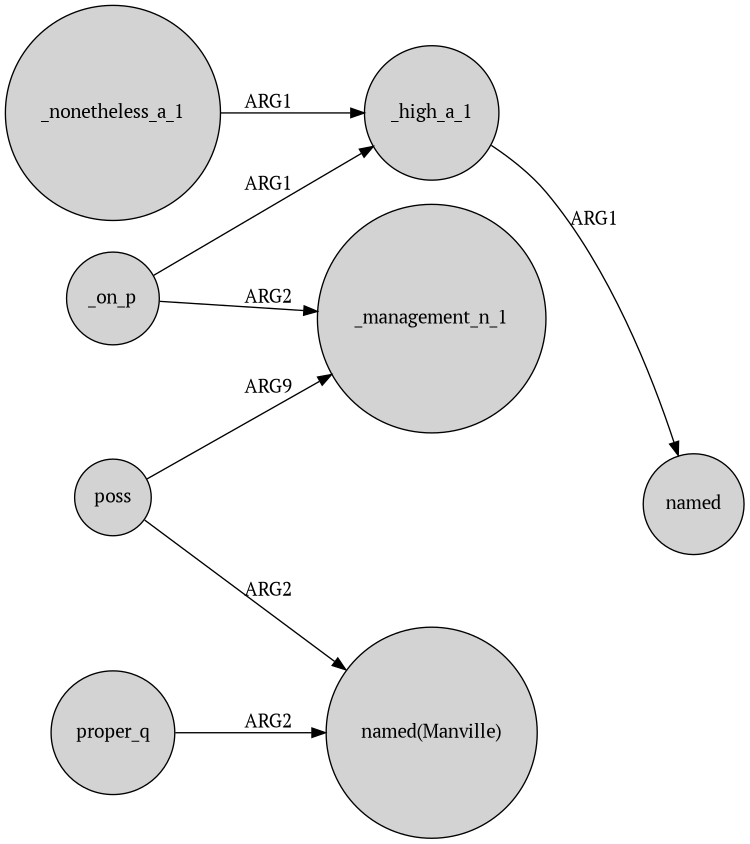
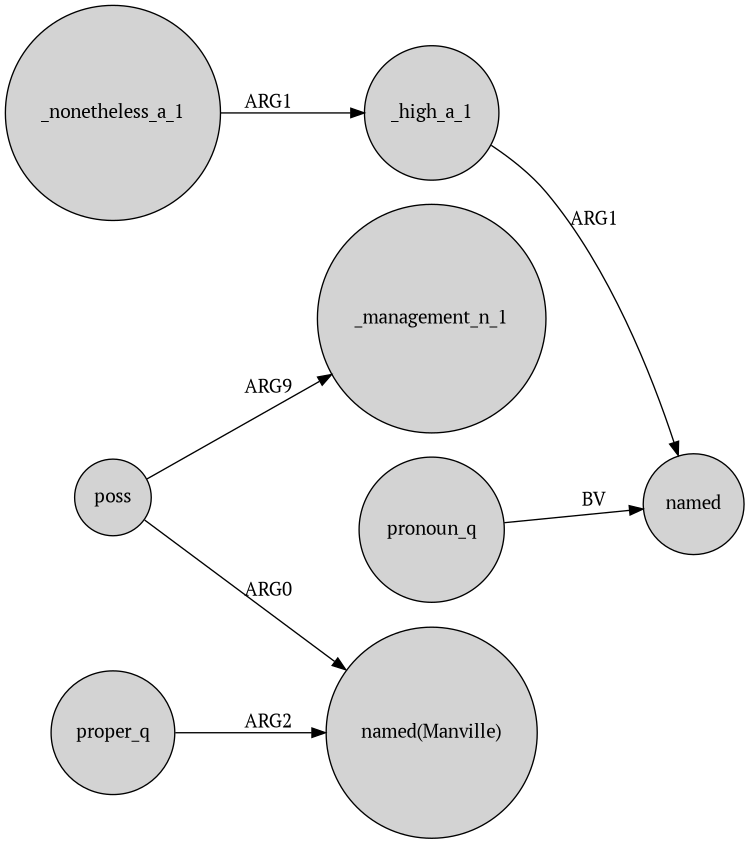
(113, 298) -> none
none -> (432, 530)
(269, 591) -> (269, 591)
